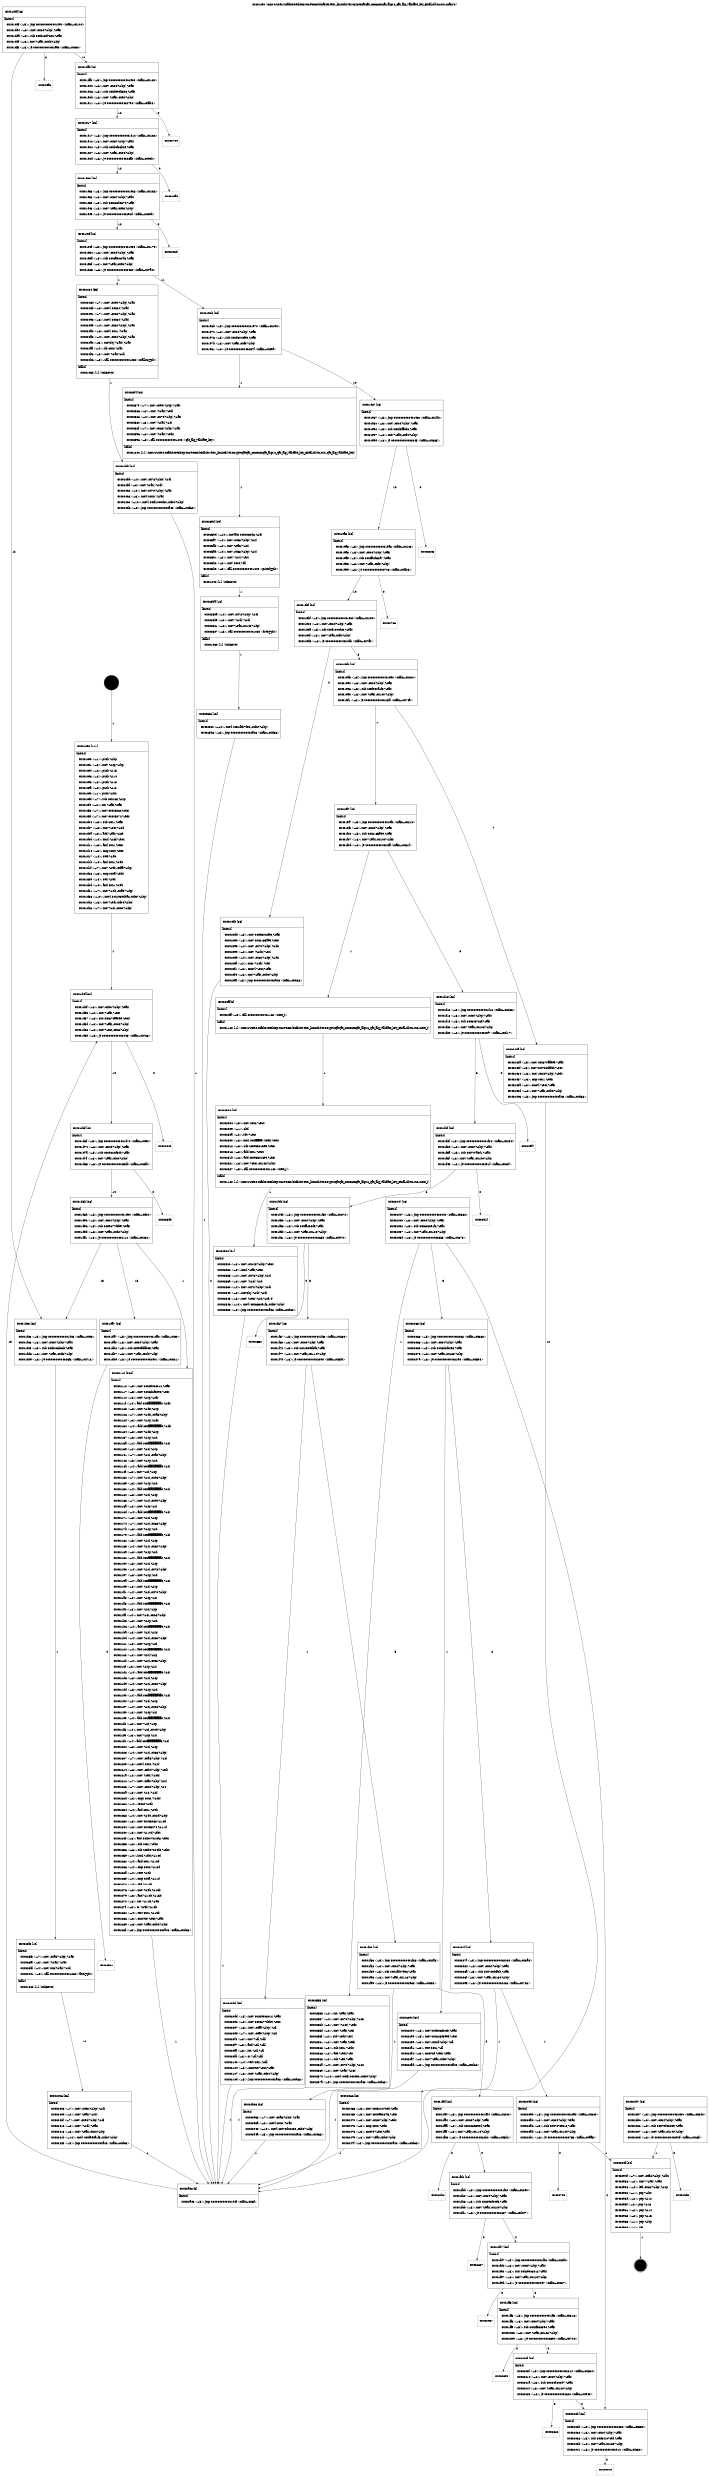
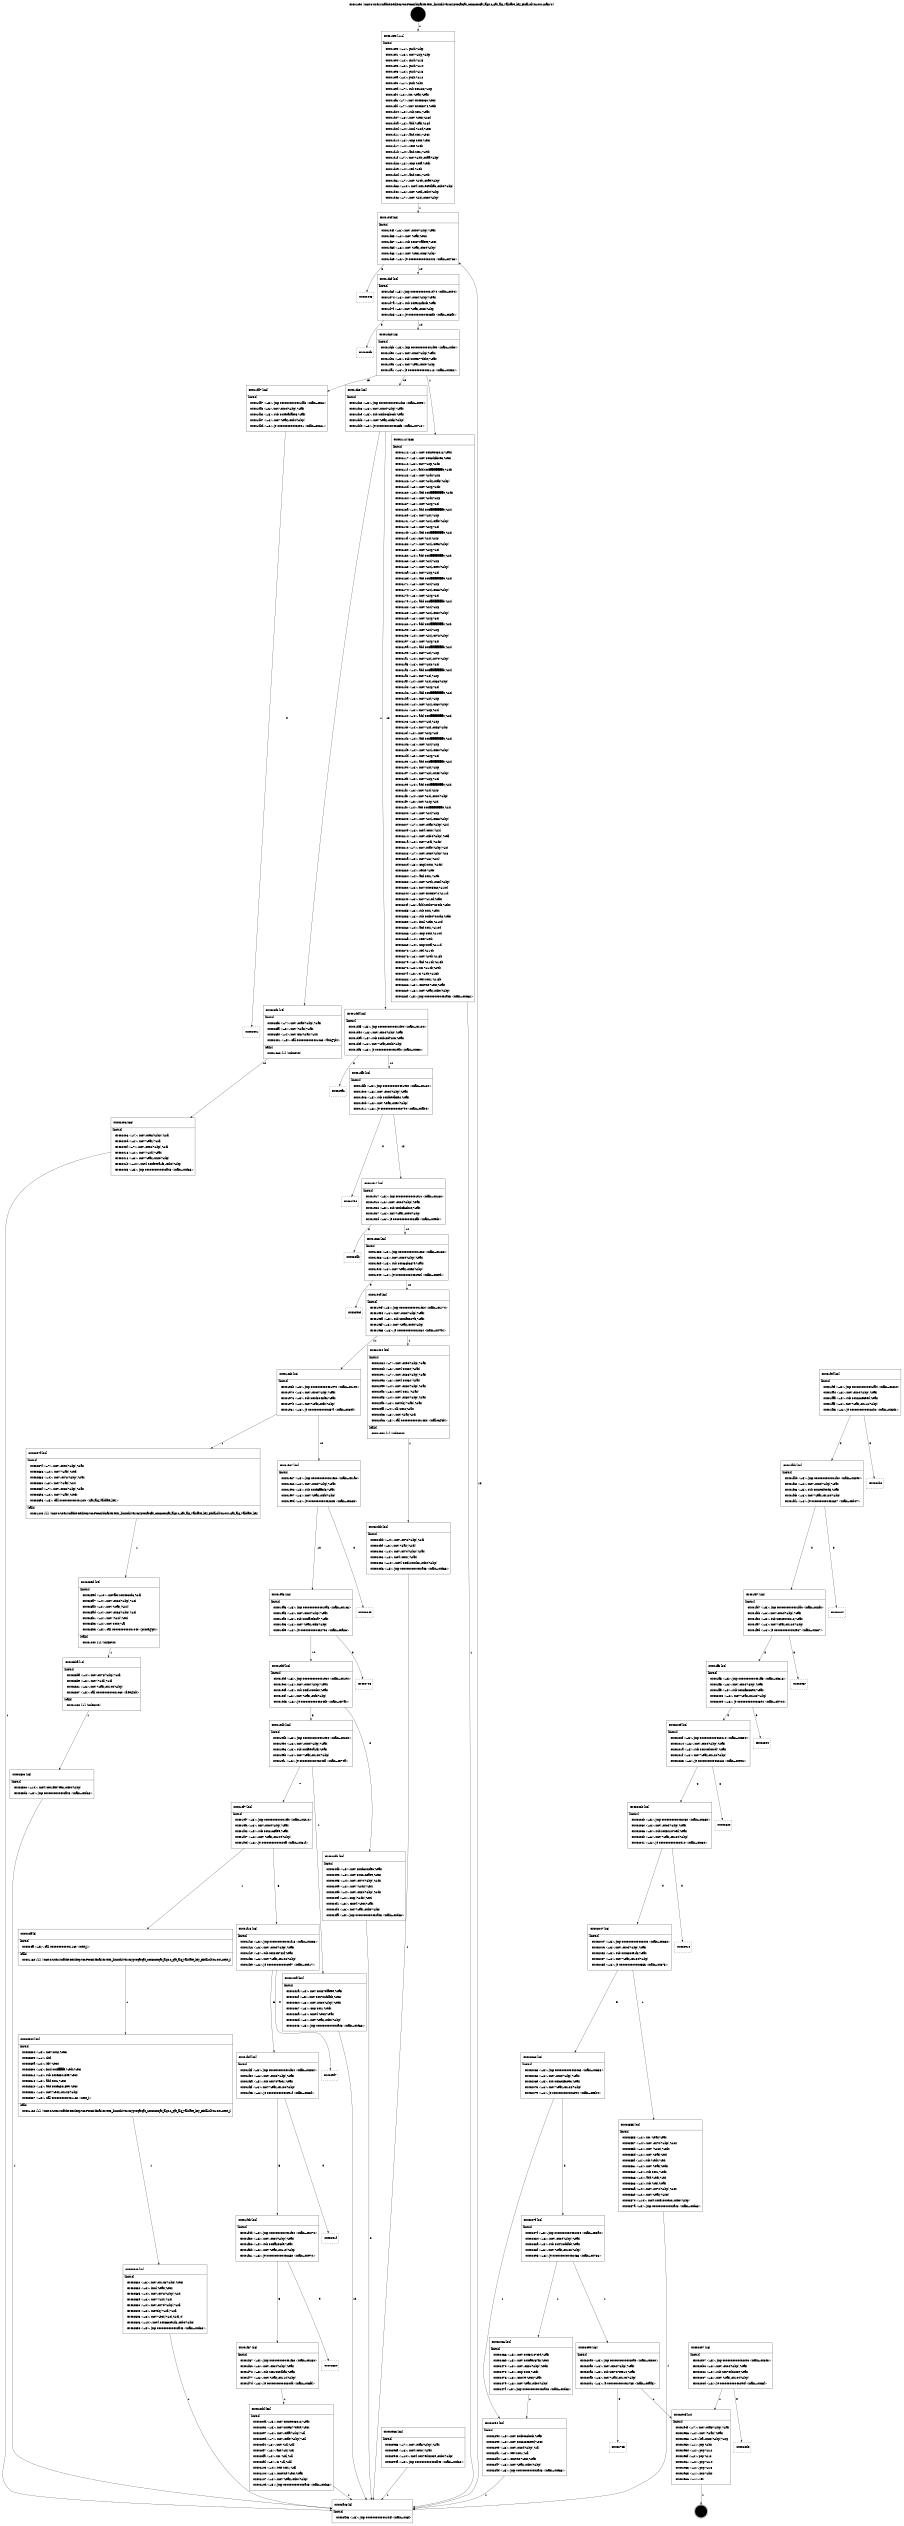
(11, 686) -> (383, 719)
(601, 1812) -> (650, 1885)
(399, 1966) -> none
(299, 2171) -> (528, 2406)
